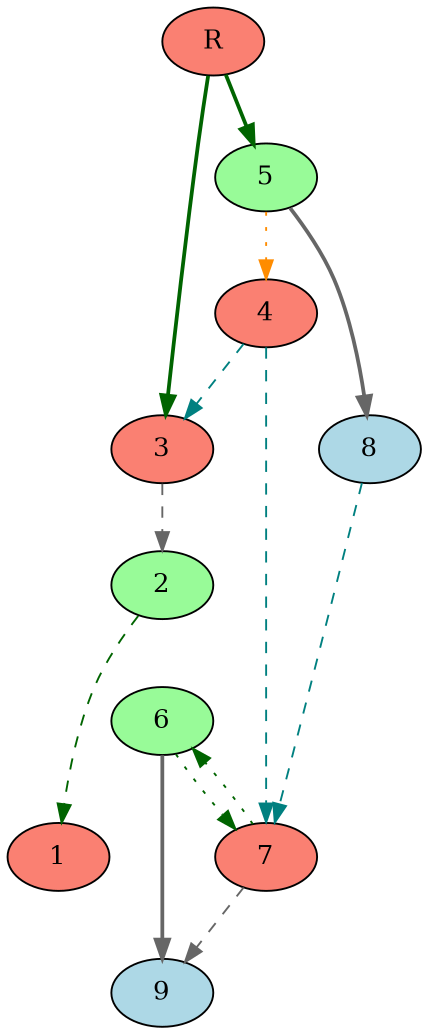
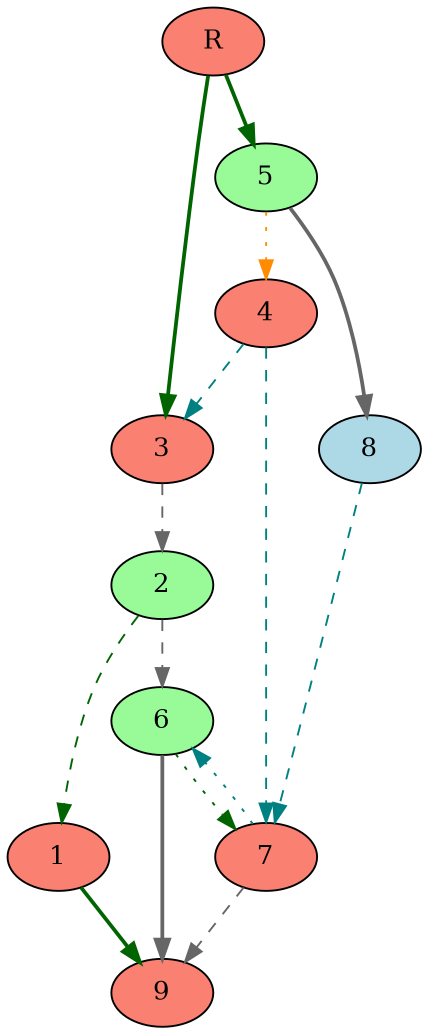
none -> (162, 644)
(230, 793) -> (230, 793)
none -> (105, 917)
(162, 993) -> (162, 993)
